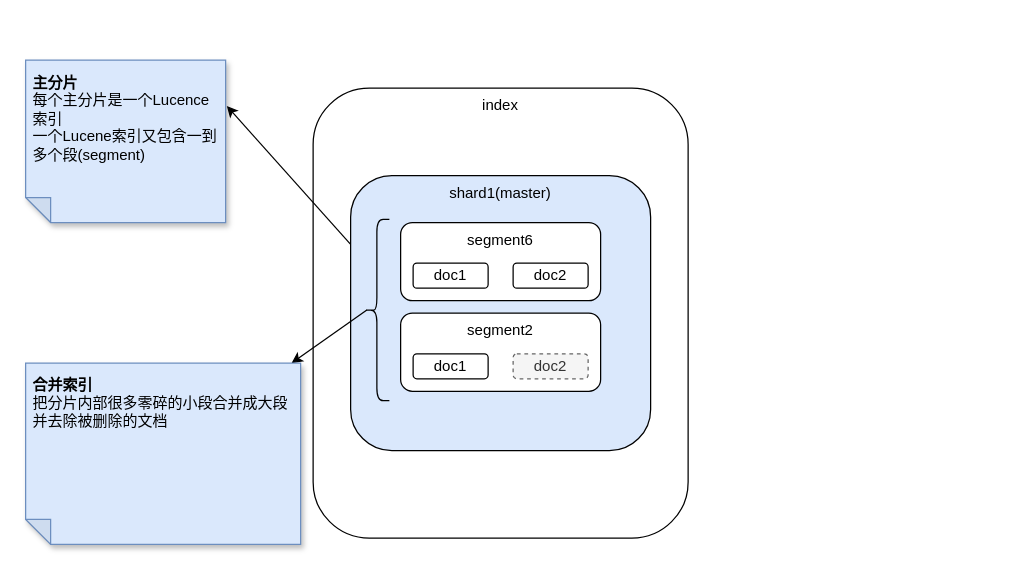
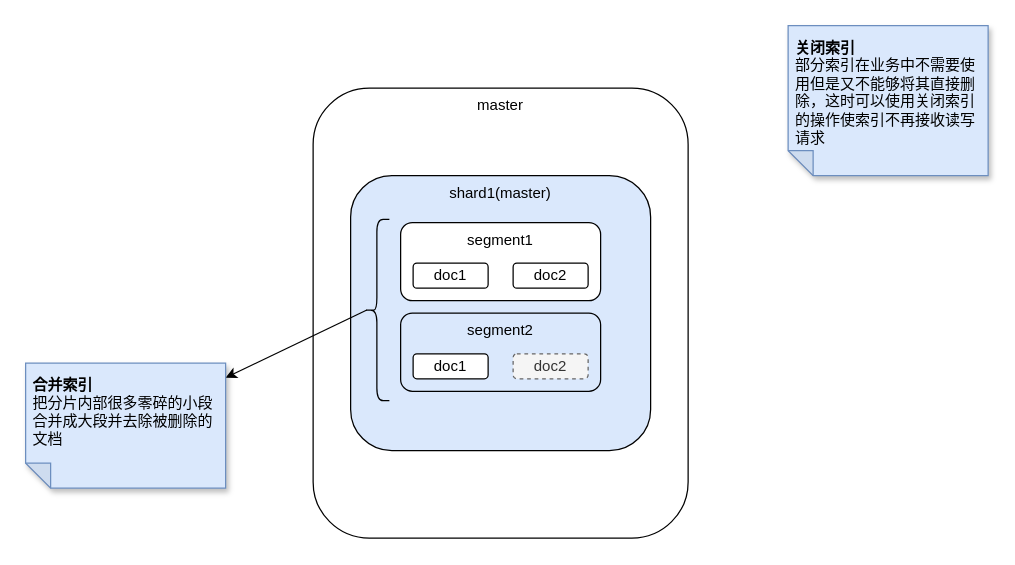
none -> (888, 101)
(501, 106) -> (501, 106)
(126, 141) -> none
(292, 179) -> none
(501, 241) -> (501, 241)
(501, 352) -> (501, 352)
(163, 454) -> (126, 426)
